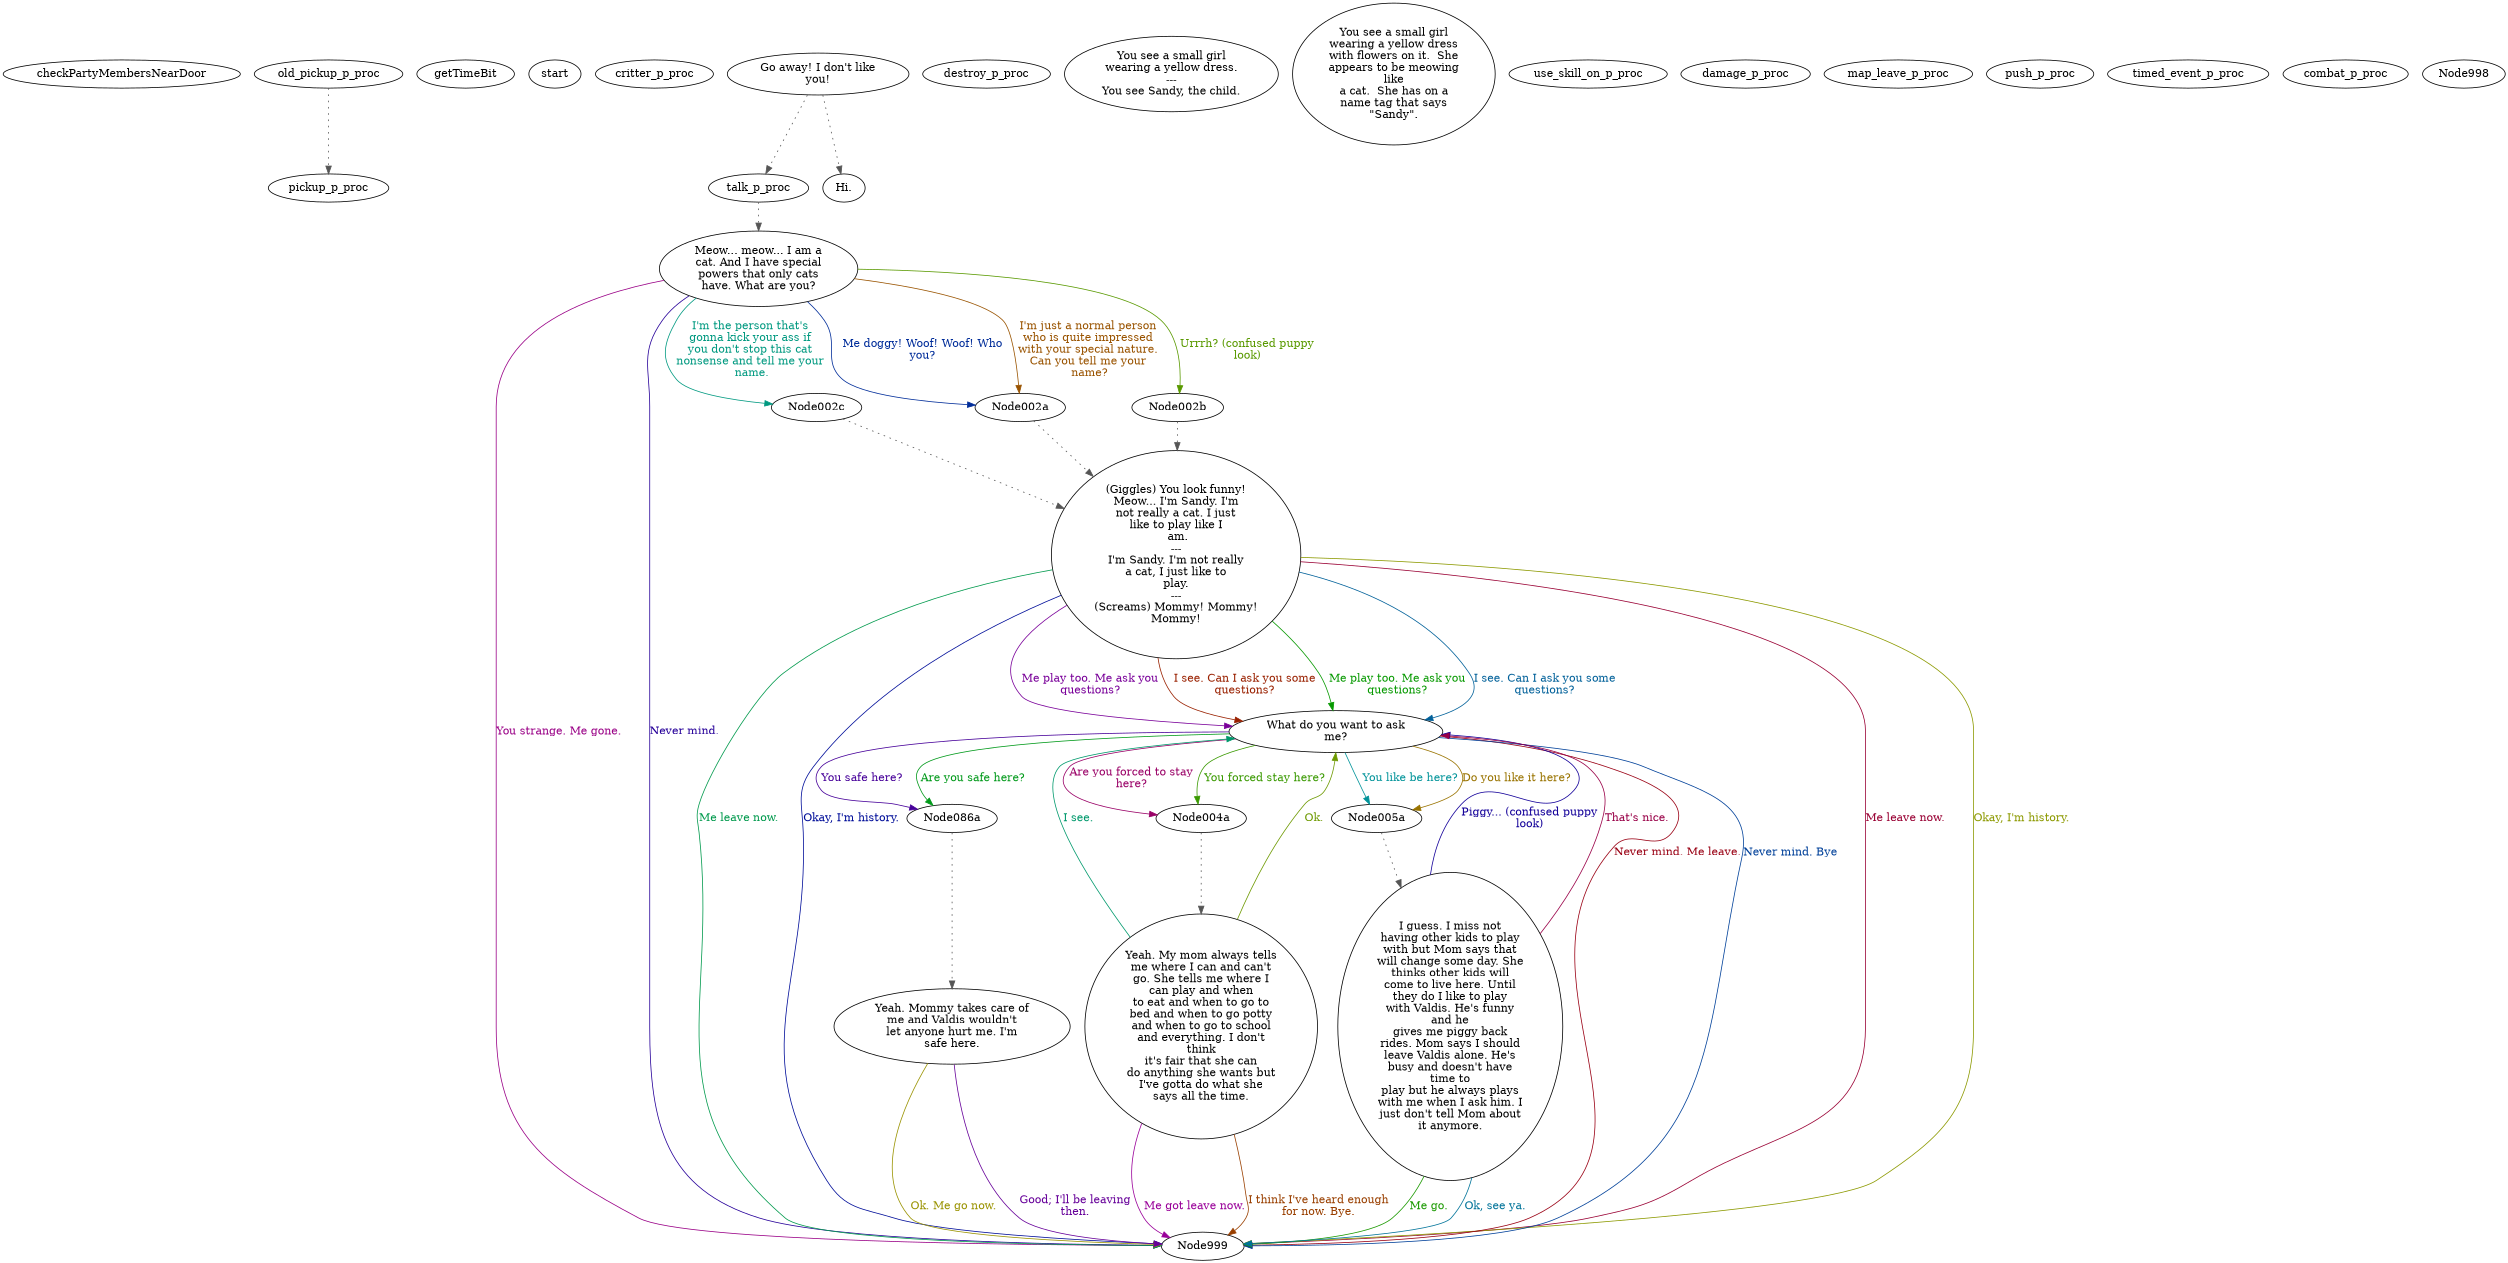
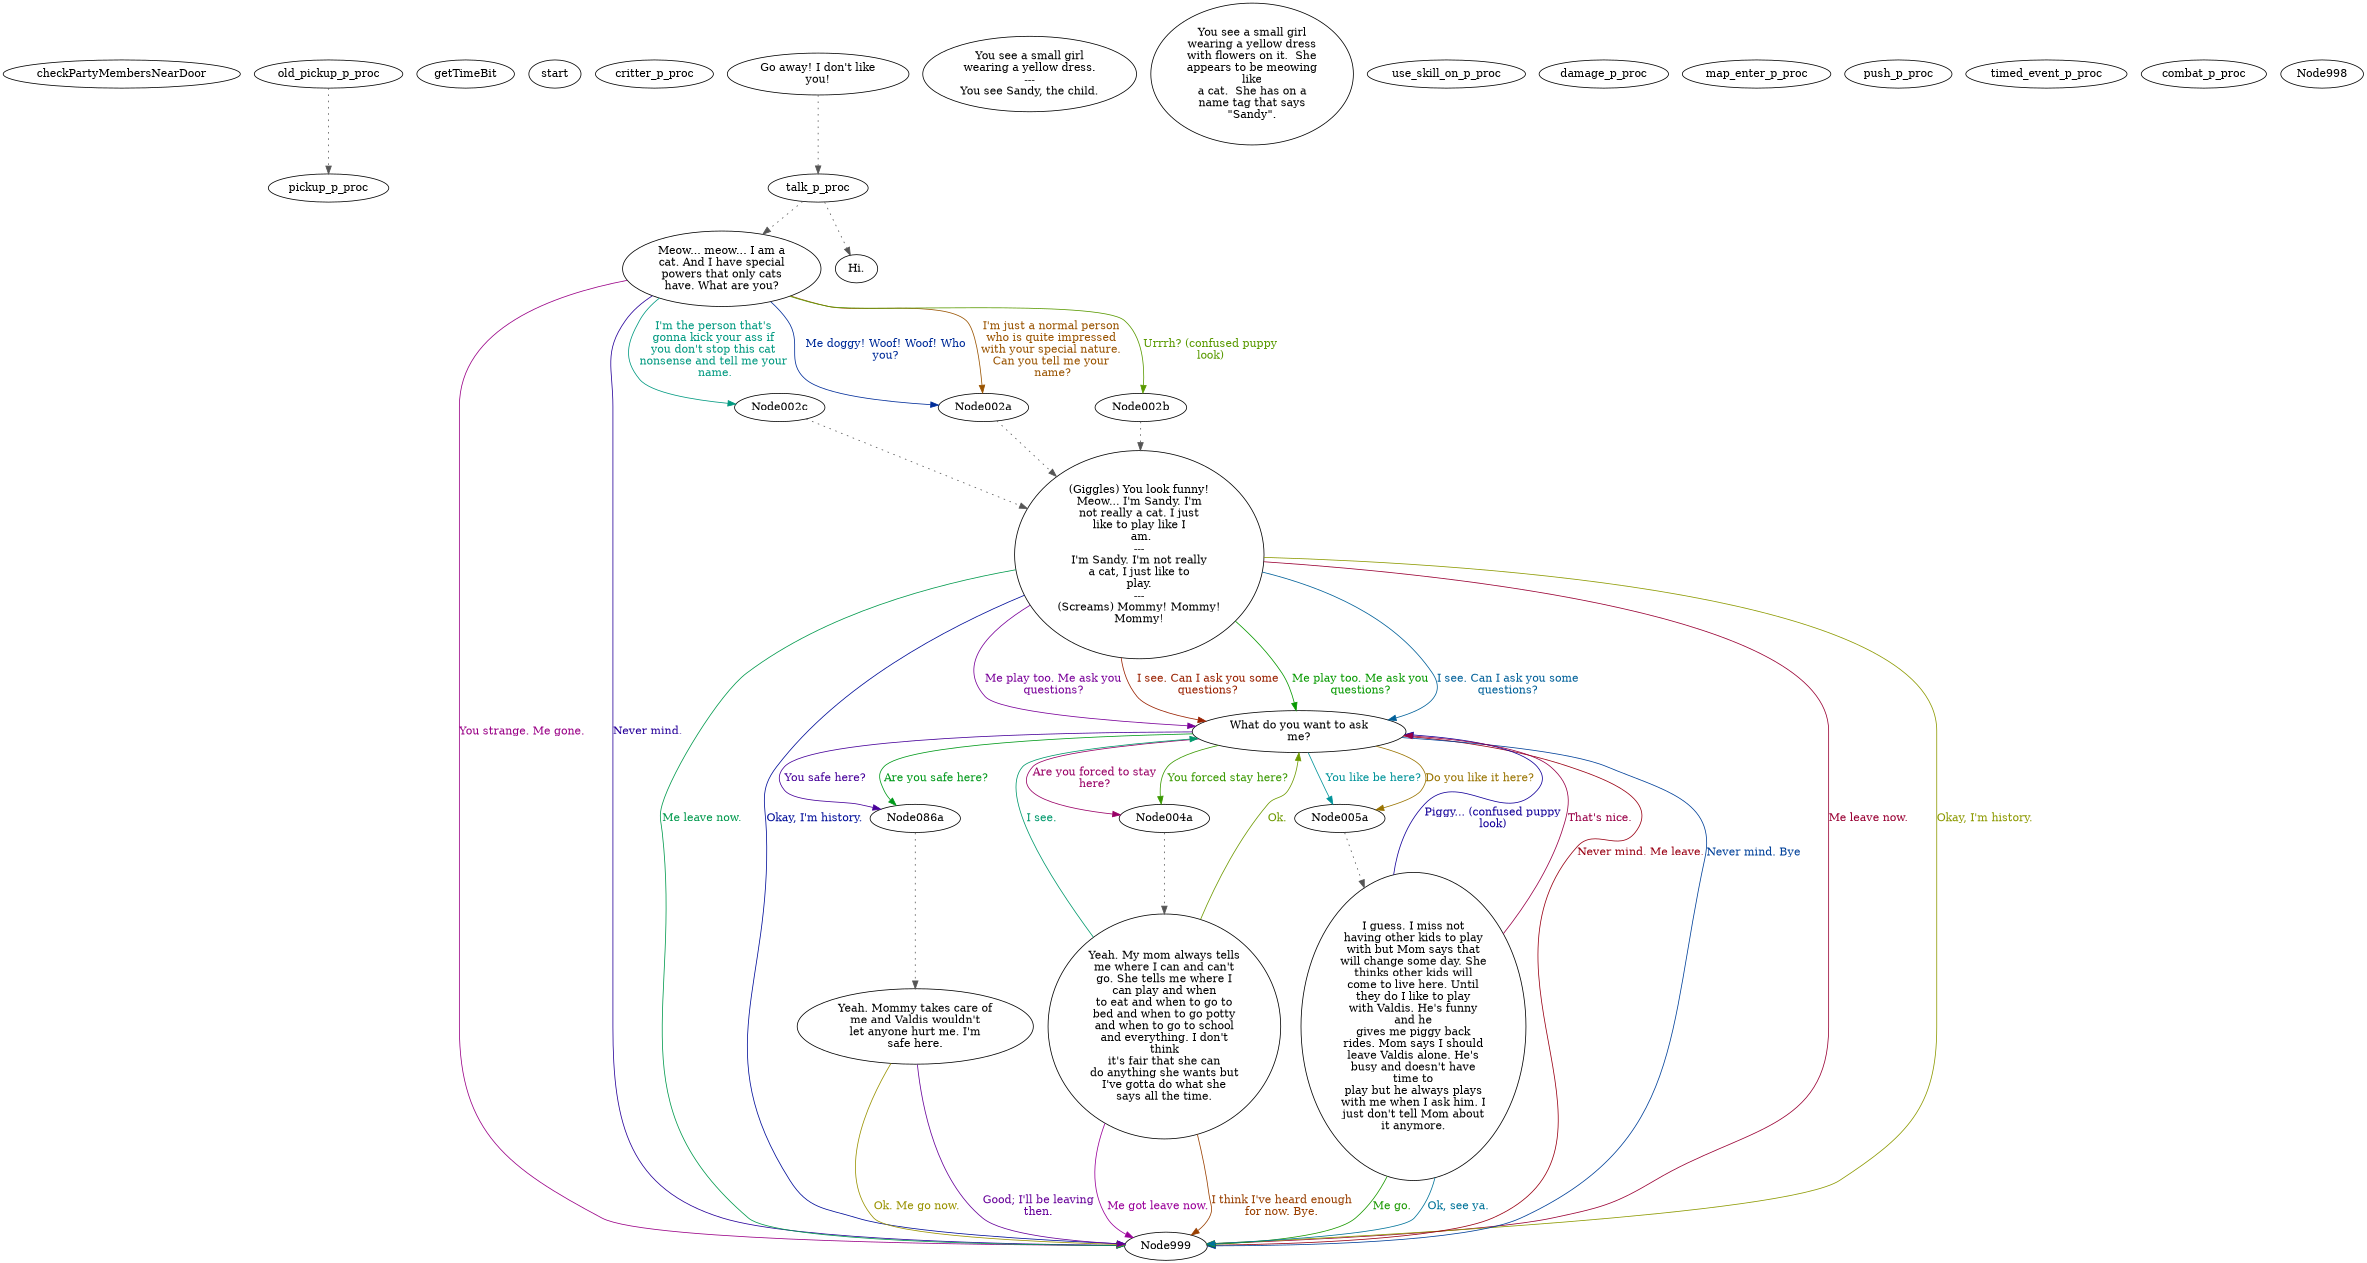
(987, 74) -> none
(1898, 74) -> (1757, 74)
(831, 131) -> (836, 225)
